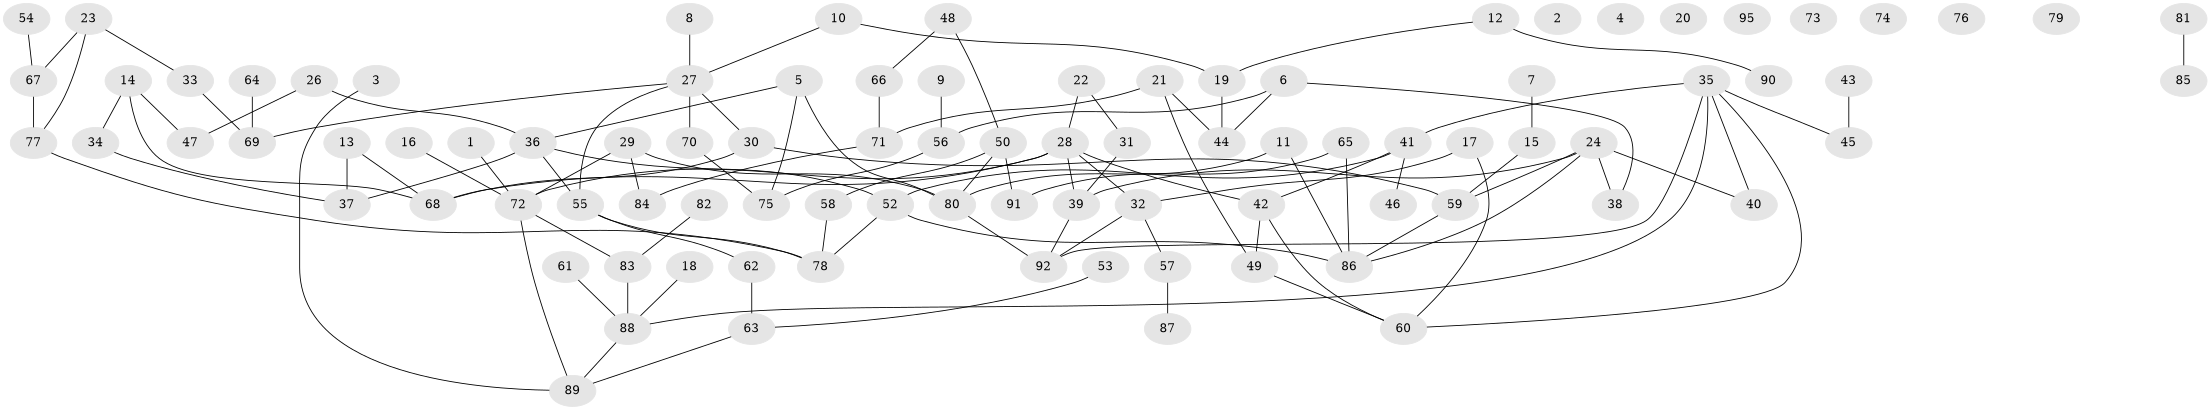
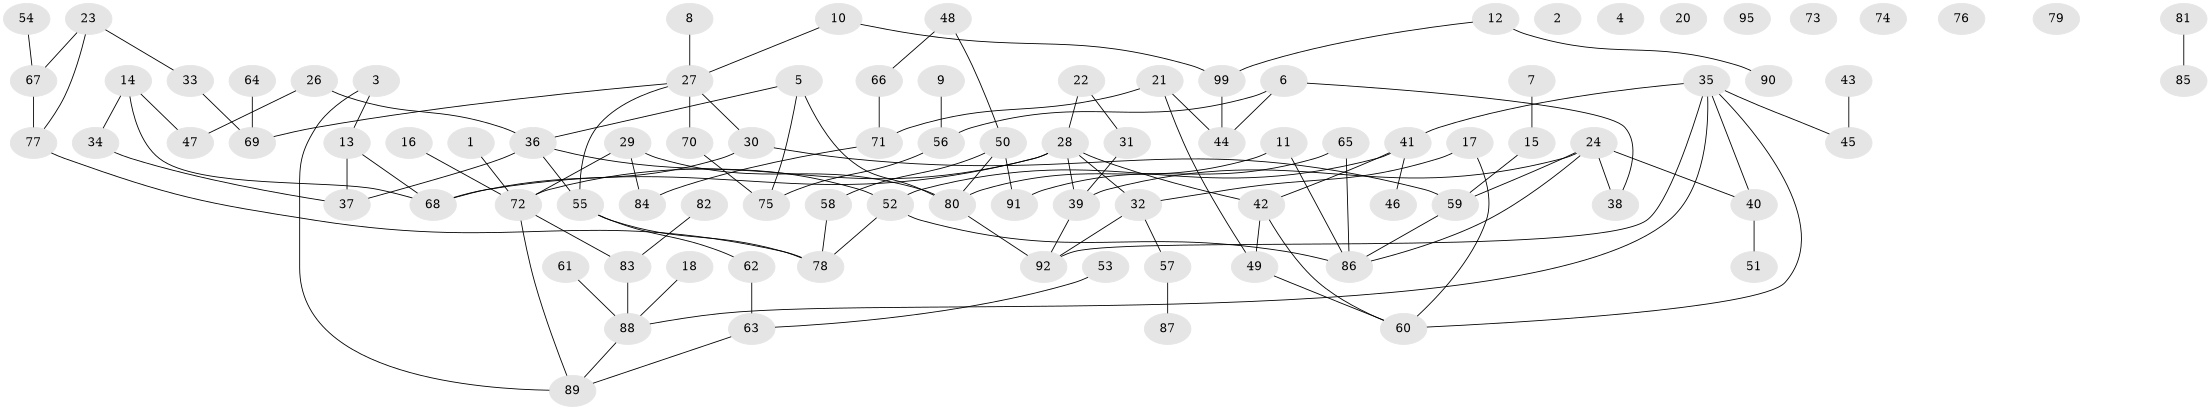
(1222, 81) -> (1222, 81)
none -> (362, 112)
none -> (1754, 267)
